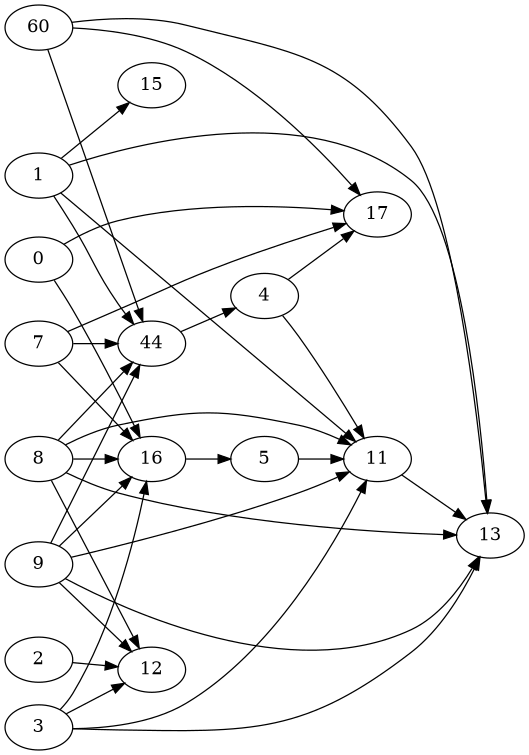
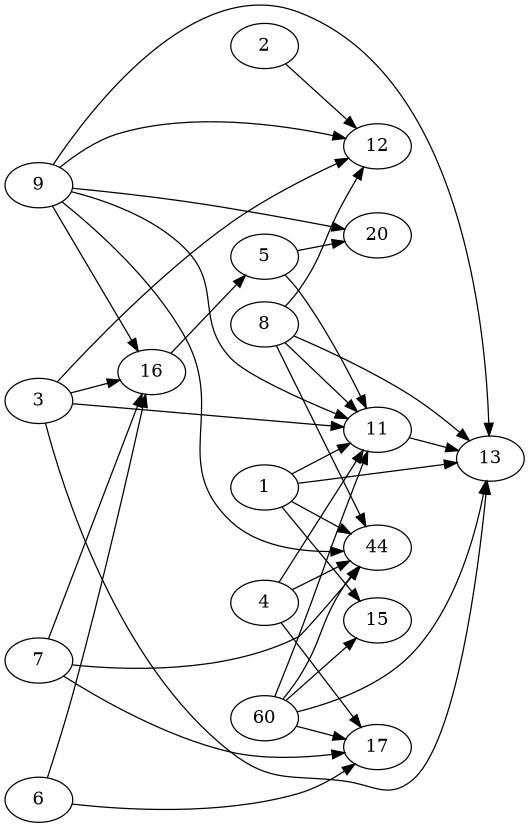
none -> (378, 235)
(39, 260) -> (39, 800)
(202, 322) -> (311, 580)
(84, 459) -> none
none -> (317, 586)
none -> (312, 677)
